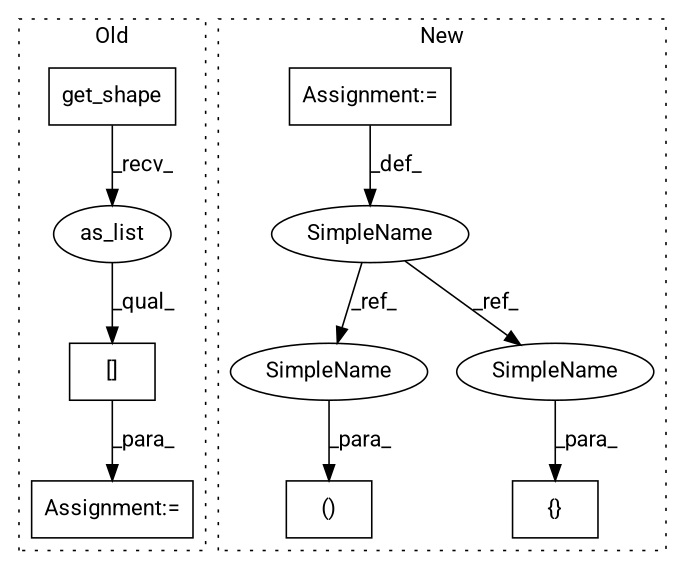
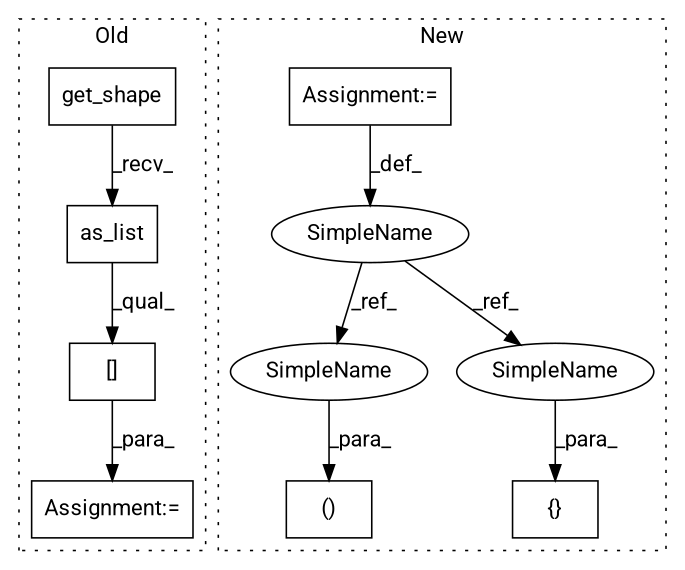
(112, 234) -> (112, 234)
